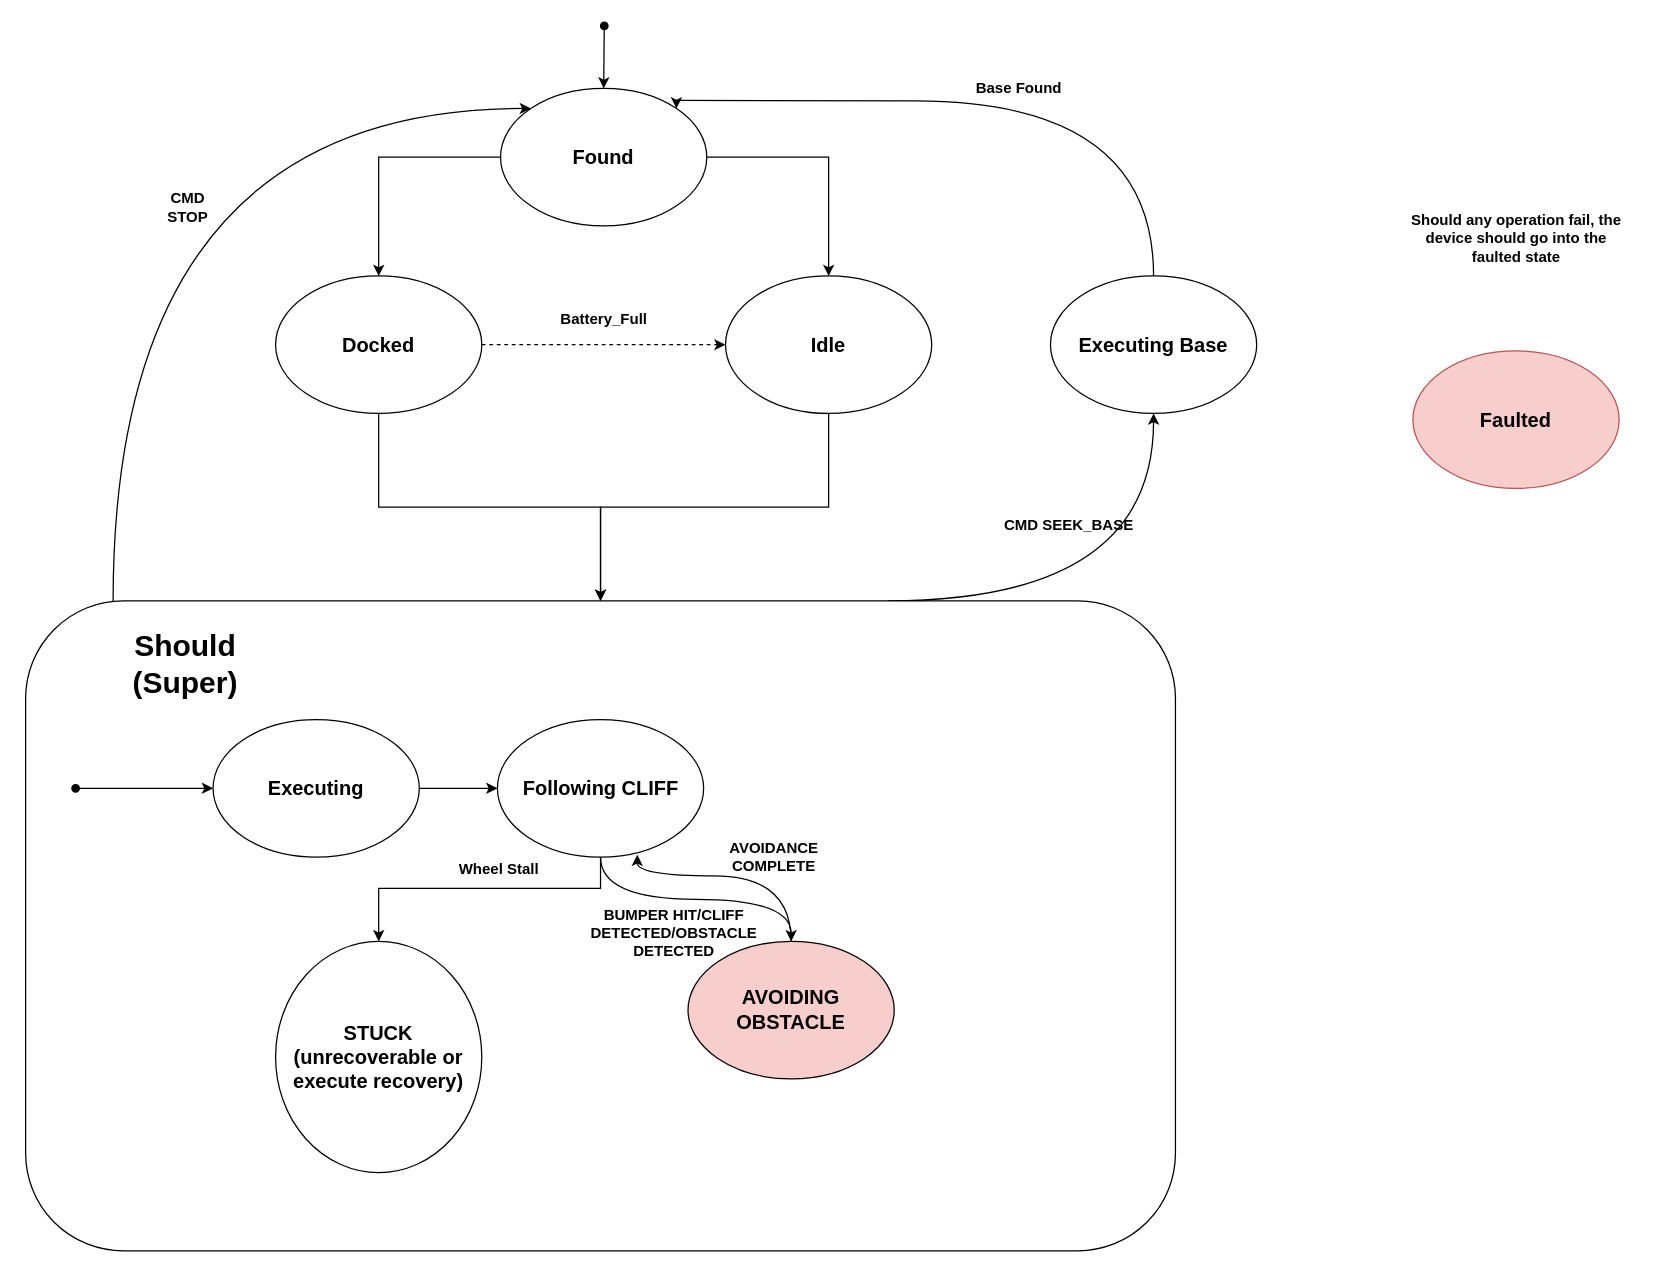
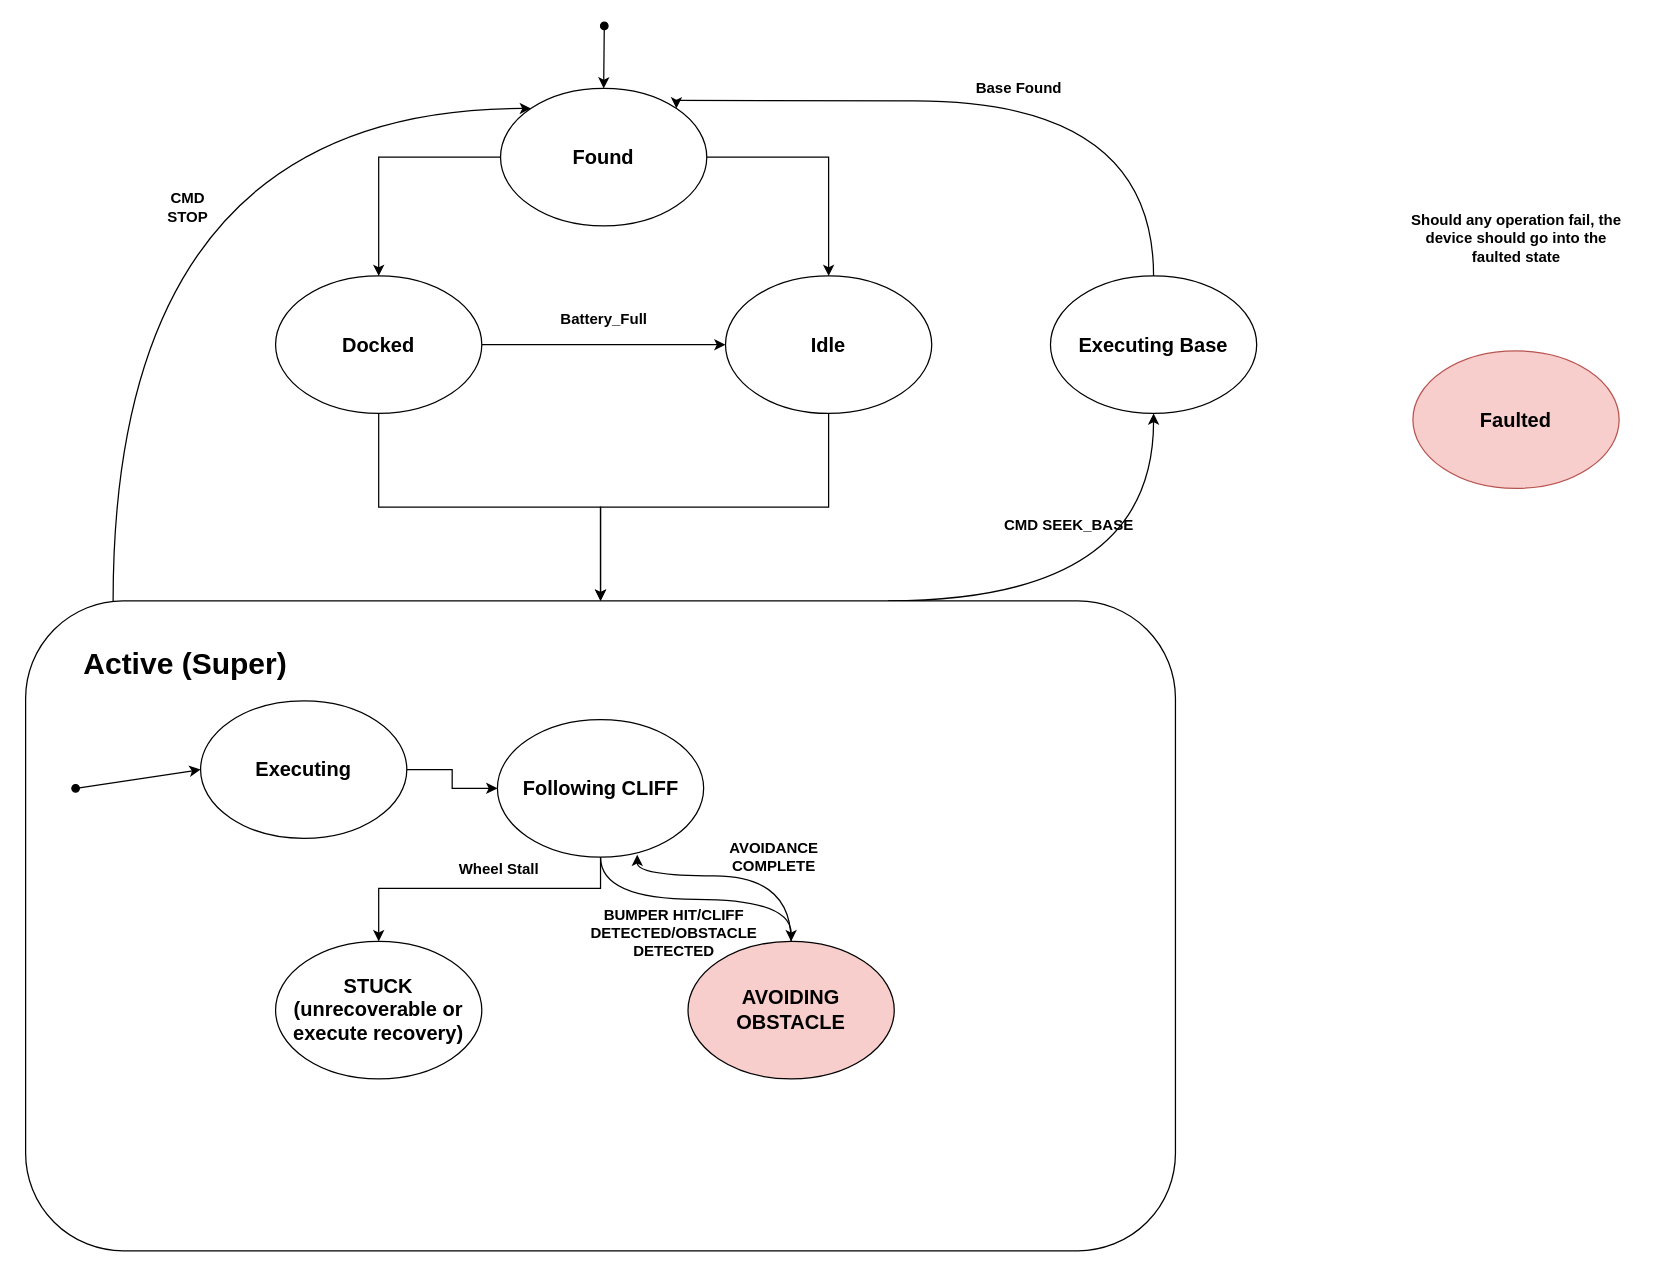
(599, 344) -> (599, 344)
(186, 664) -> (186, 664)
(316, 788) -> (304, 769)
(379, 1057) -> (379, 1010)
